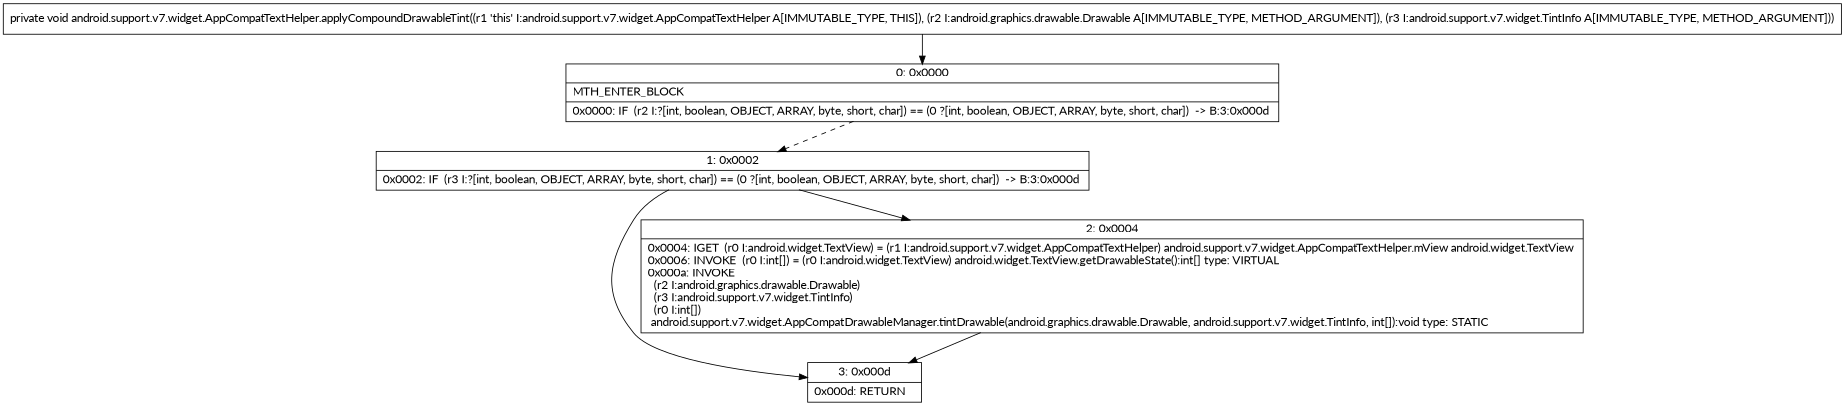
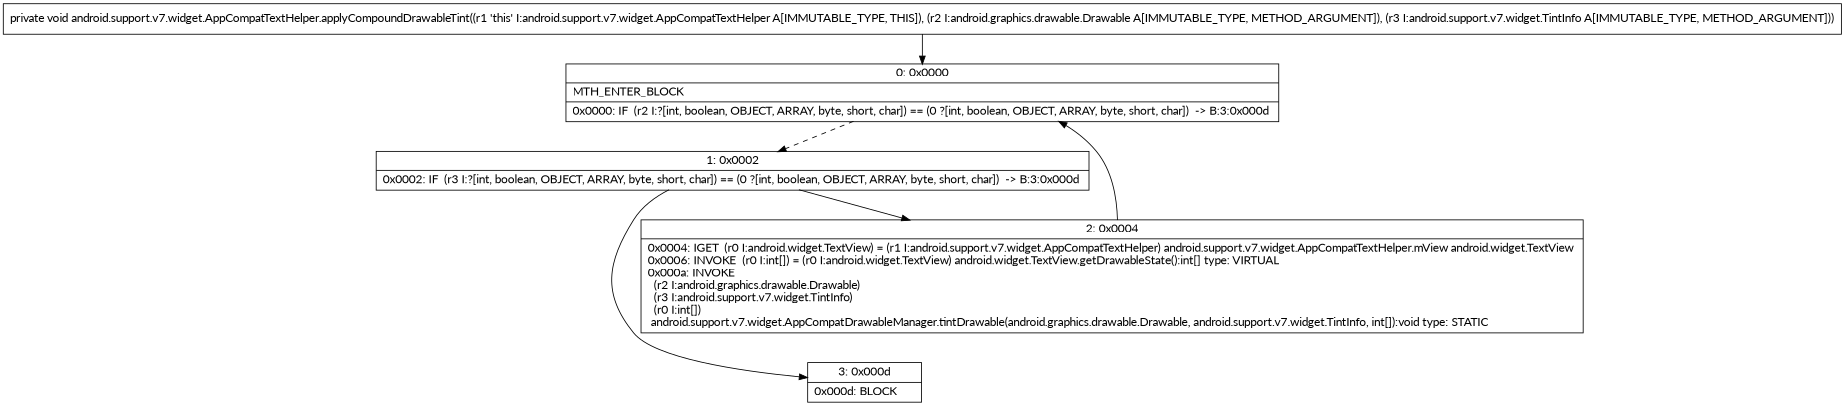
(949, 346) -> (1105, 165)
(865, 392) -> (860, 392)
